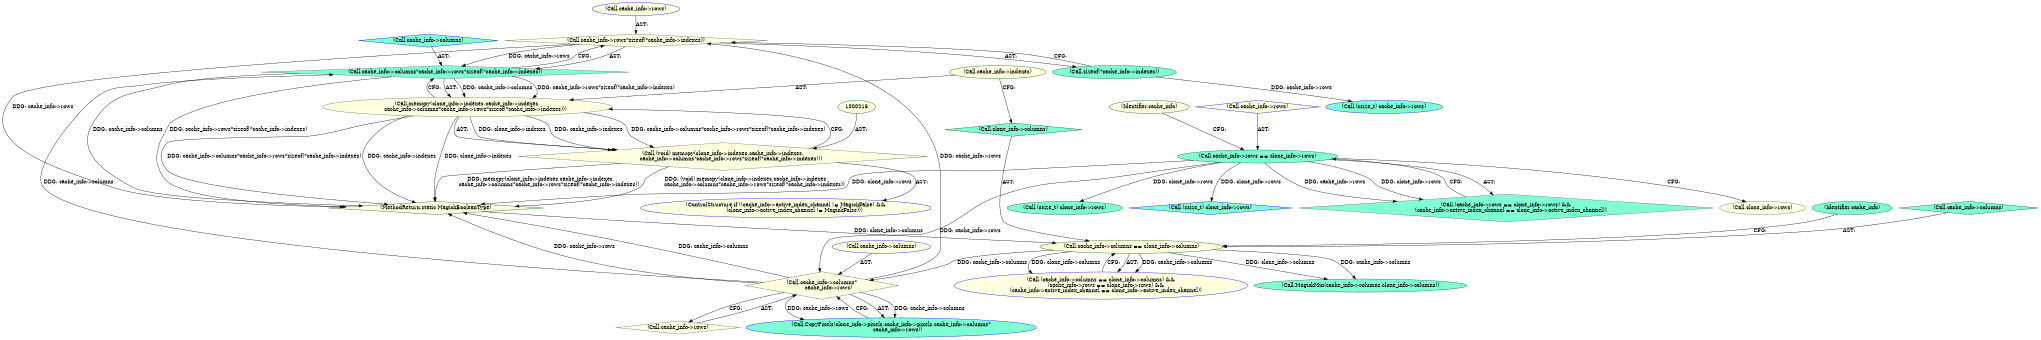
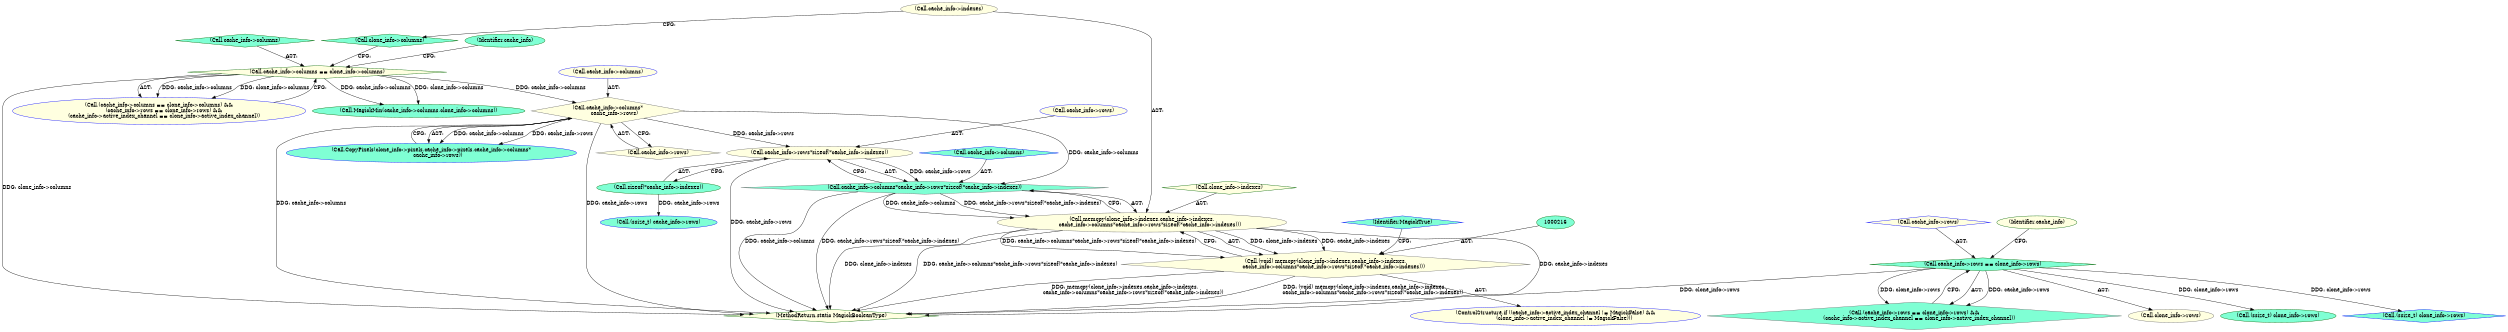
(636, 41) -> (820, 153)
(1012, 56) -> (718, 172)
(1061, 56) -> (685, 172)
(998, 72) -> (949, 9)
(857, 107) -> (1555, 222)
(1258, 157) -> (1983, 264)
(1009, 182) -> (365, 56)
(1675, 182) -> (2105, 290)
none -> (1229, 188)
(1005, 194) -> none
none -> (1403, 222)
(767, 229) -> (168, 295)
(1132, 247) -> (317, 72)
